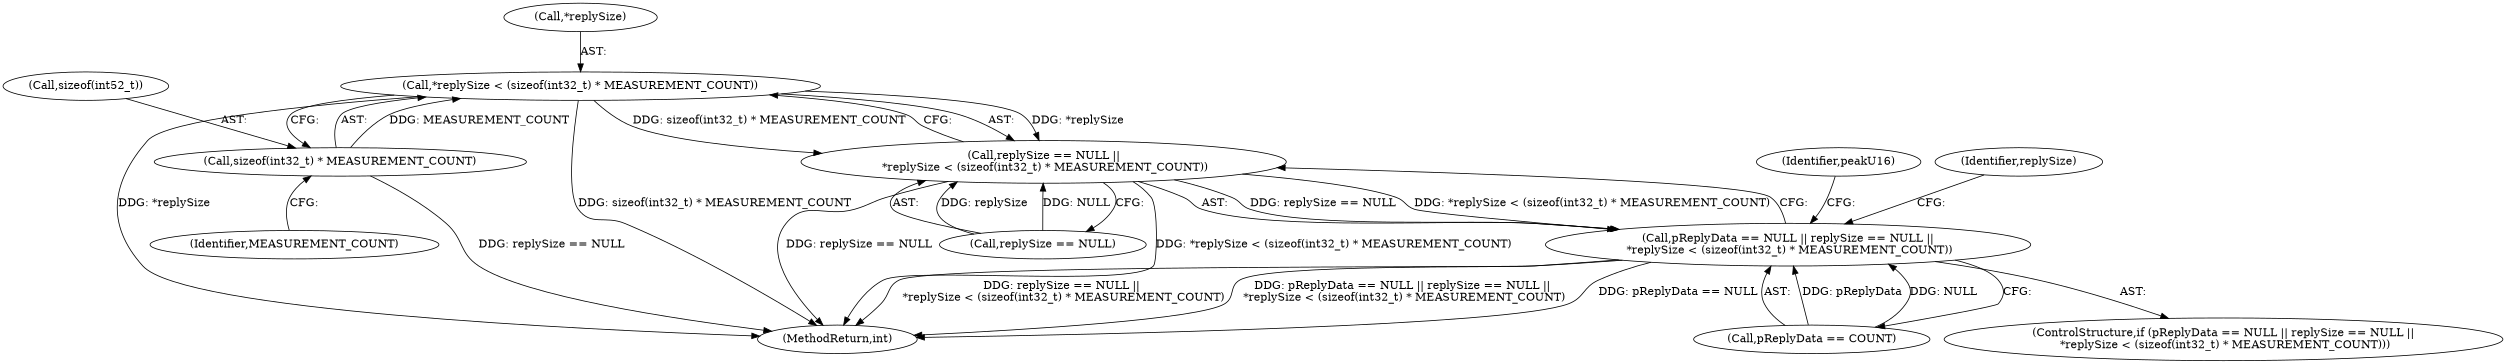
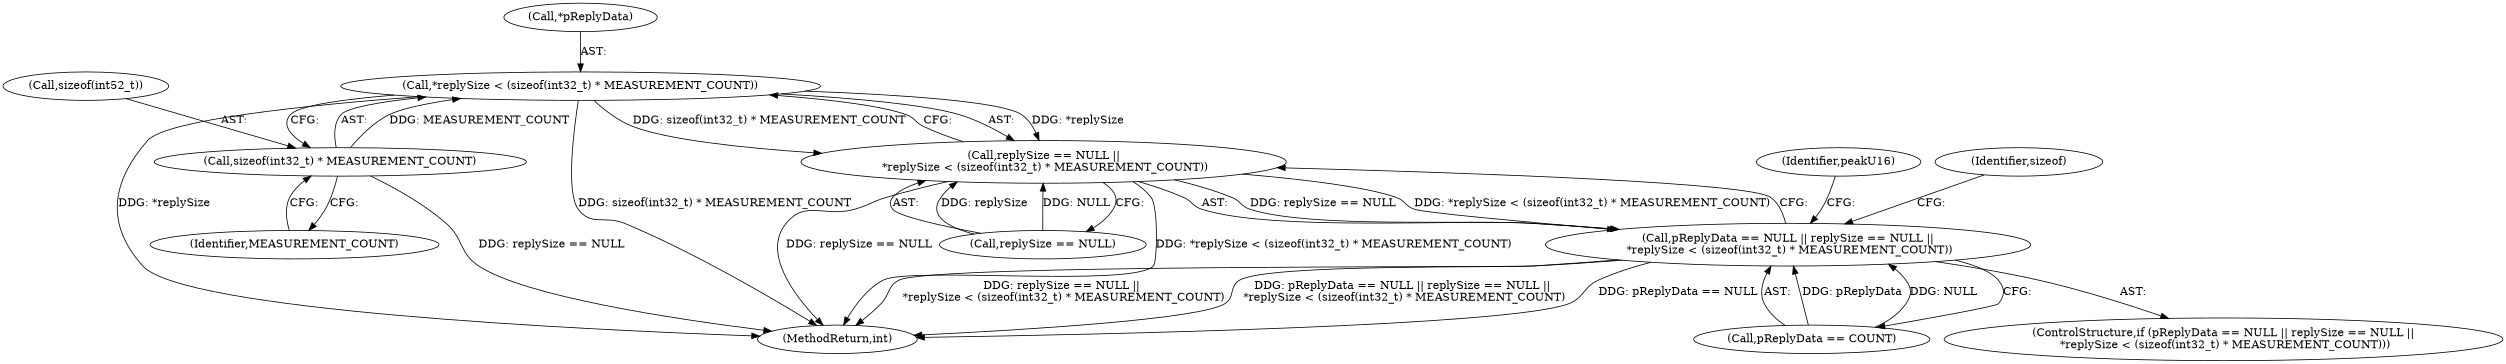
(581, 17) -> (581, 17)
(2019, 162) -> (2019, 162)
none -> (329, 202)
